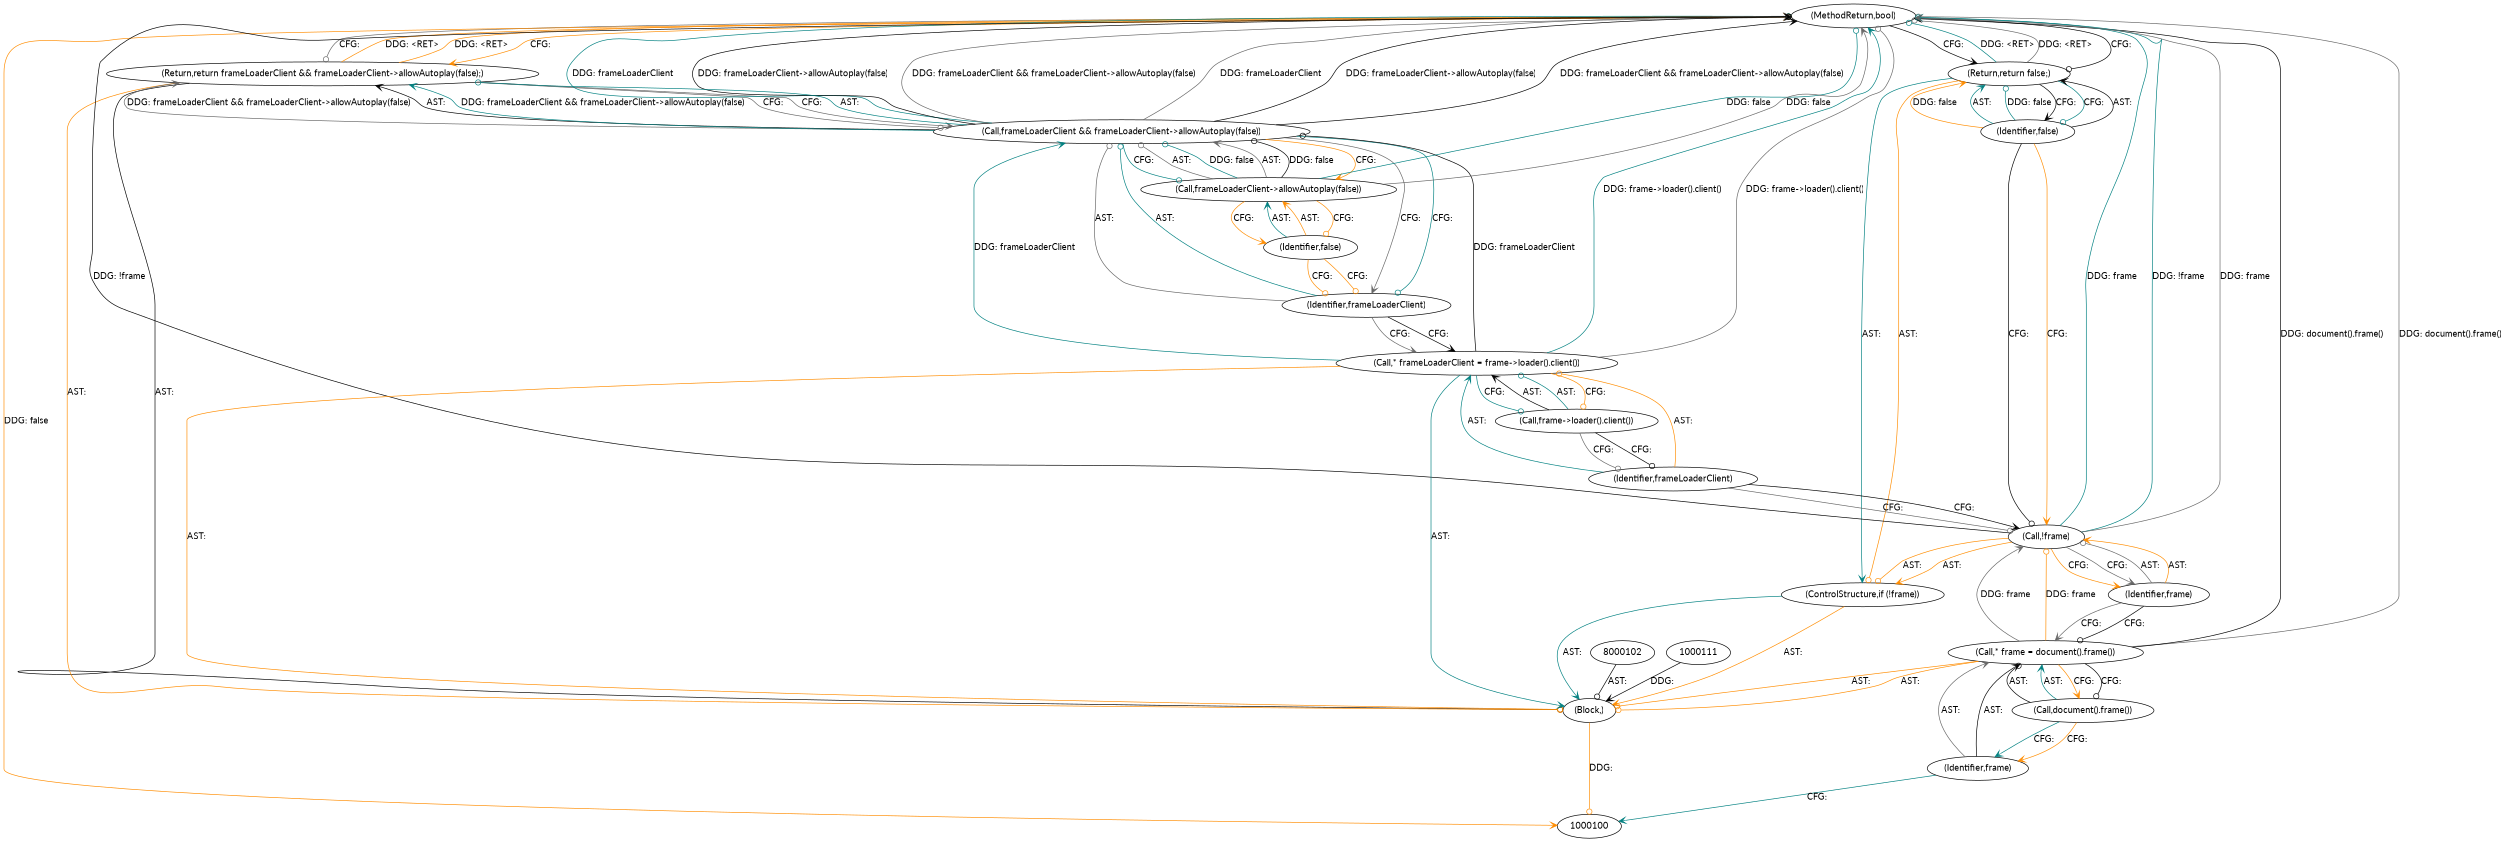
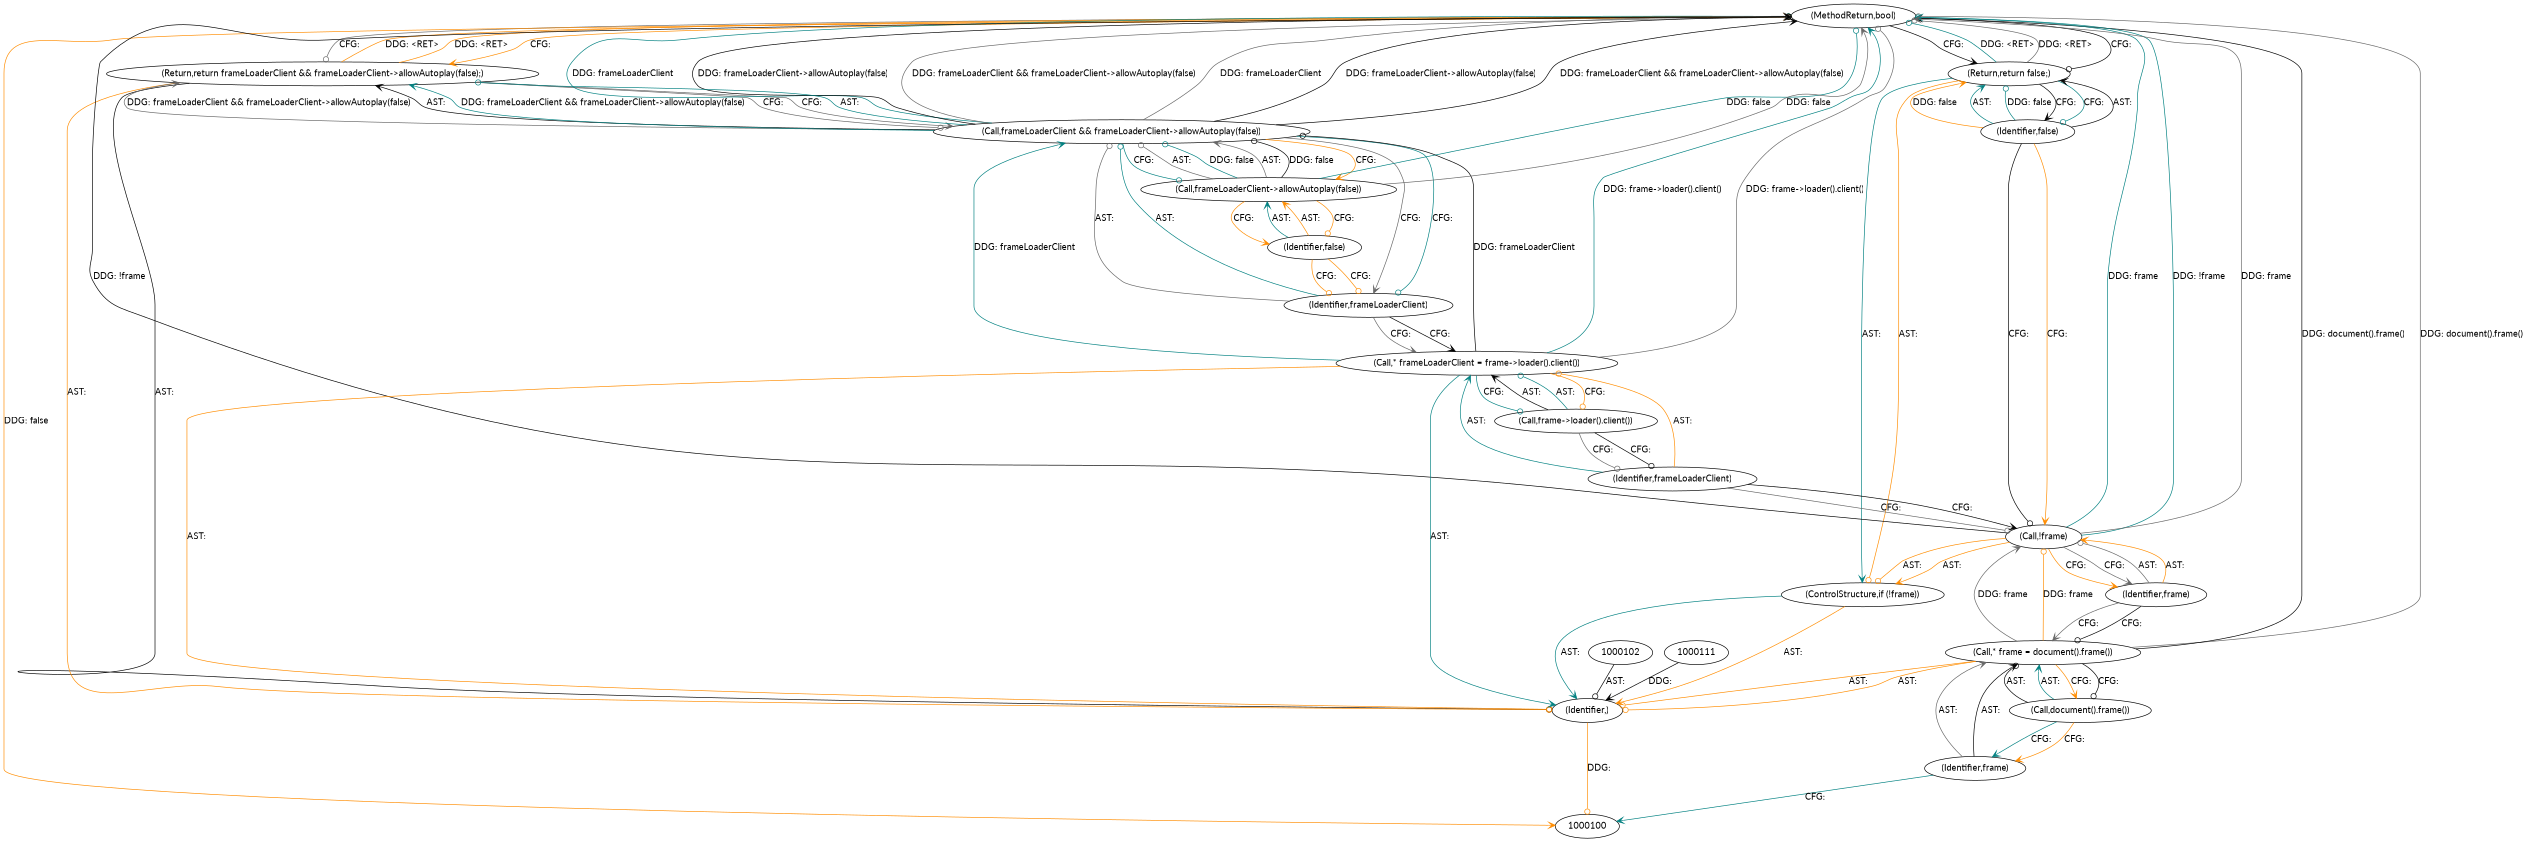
(1623, 653) -> (1621, 653)
(1589, 711) -> (1587, 711)
